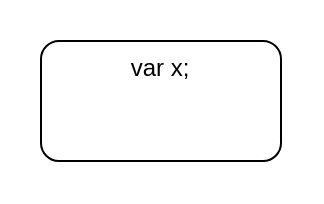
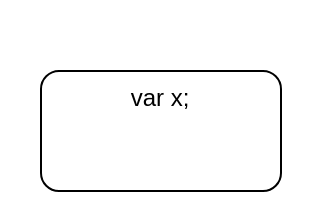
(161, 101) -> (161, 131)
